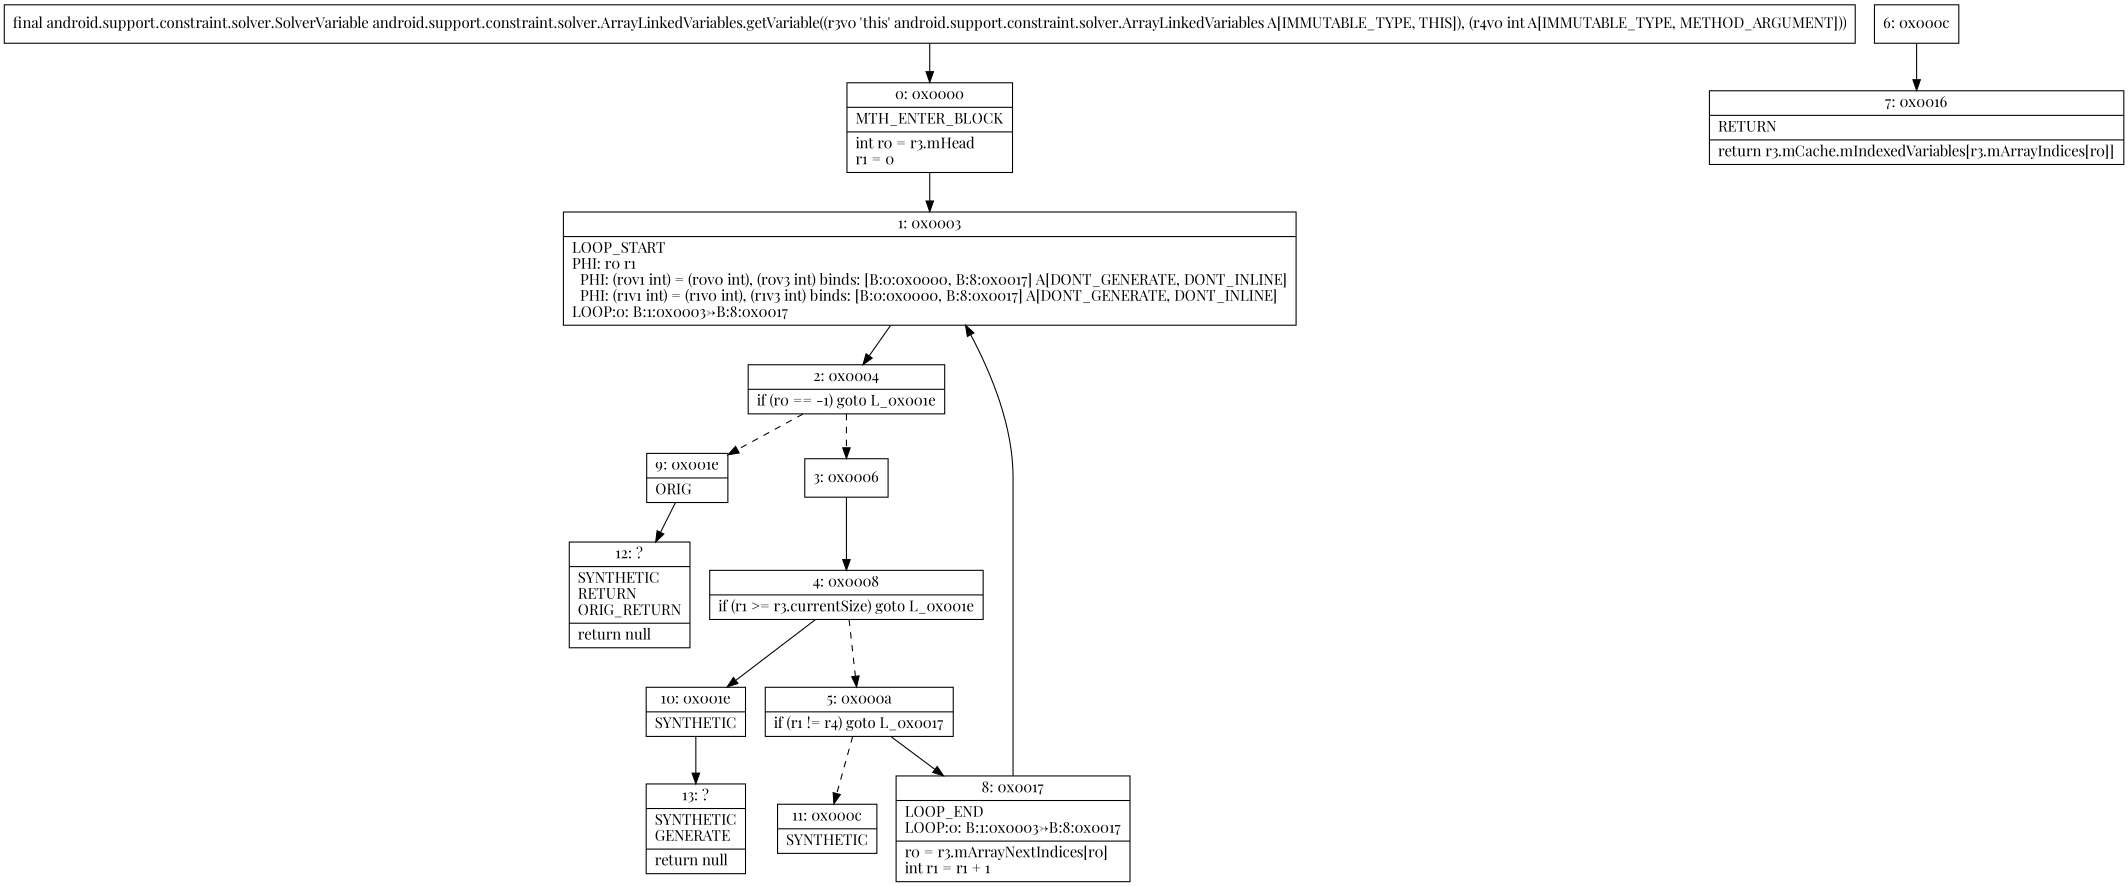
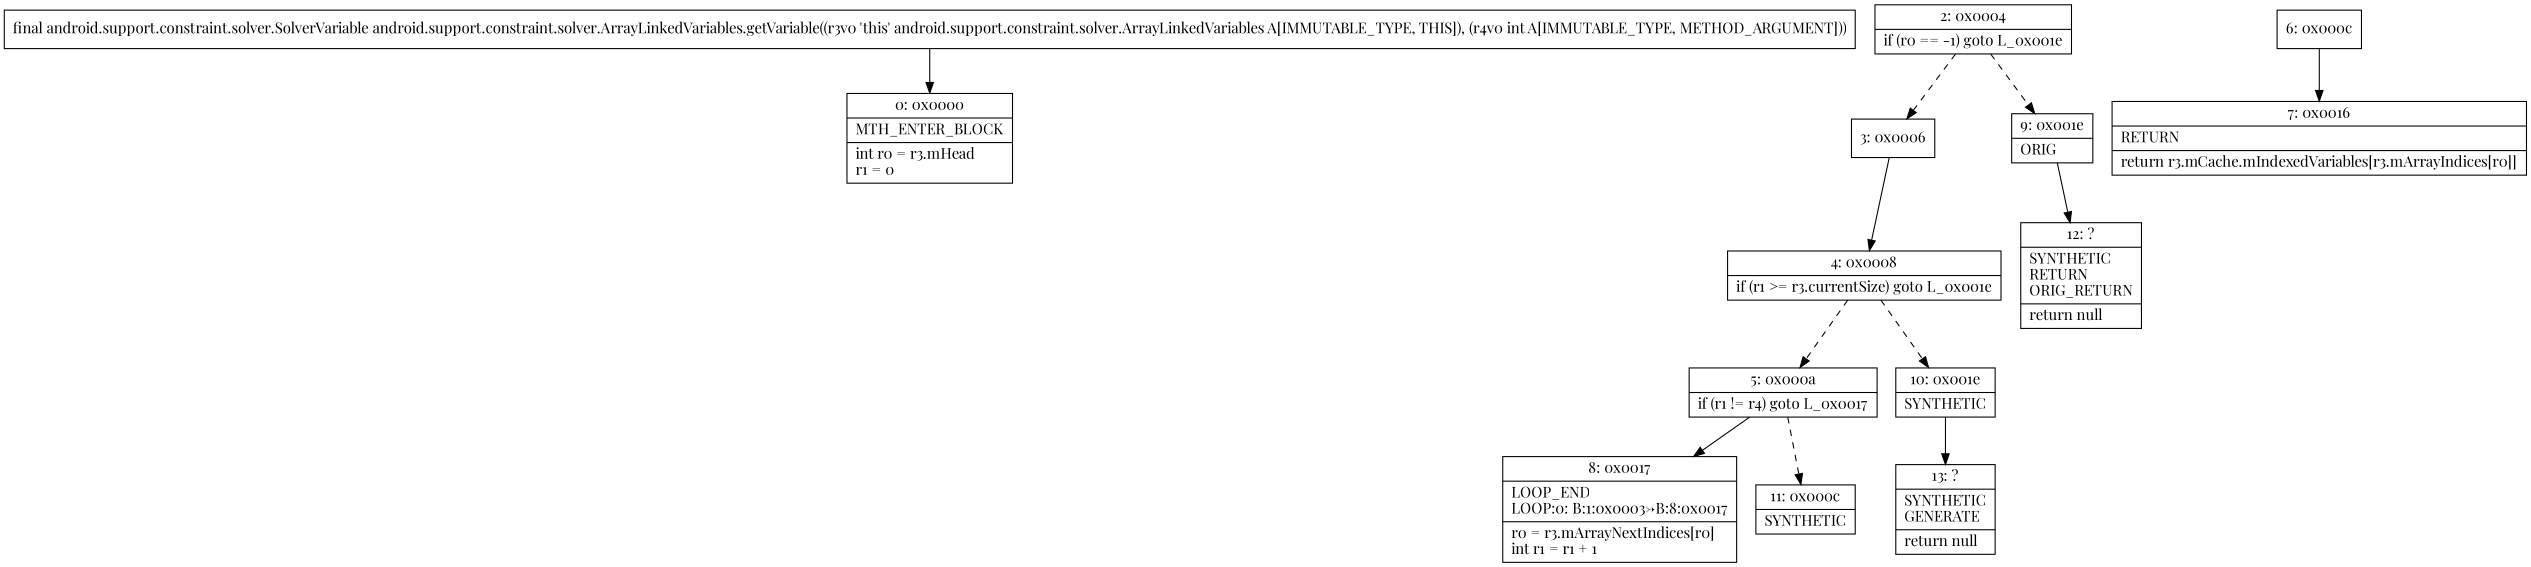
(930, 269) -> none
(776, 650) -> (1902, 329)
